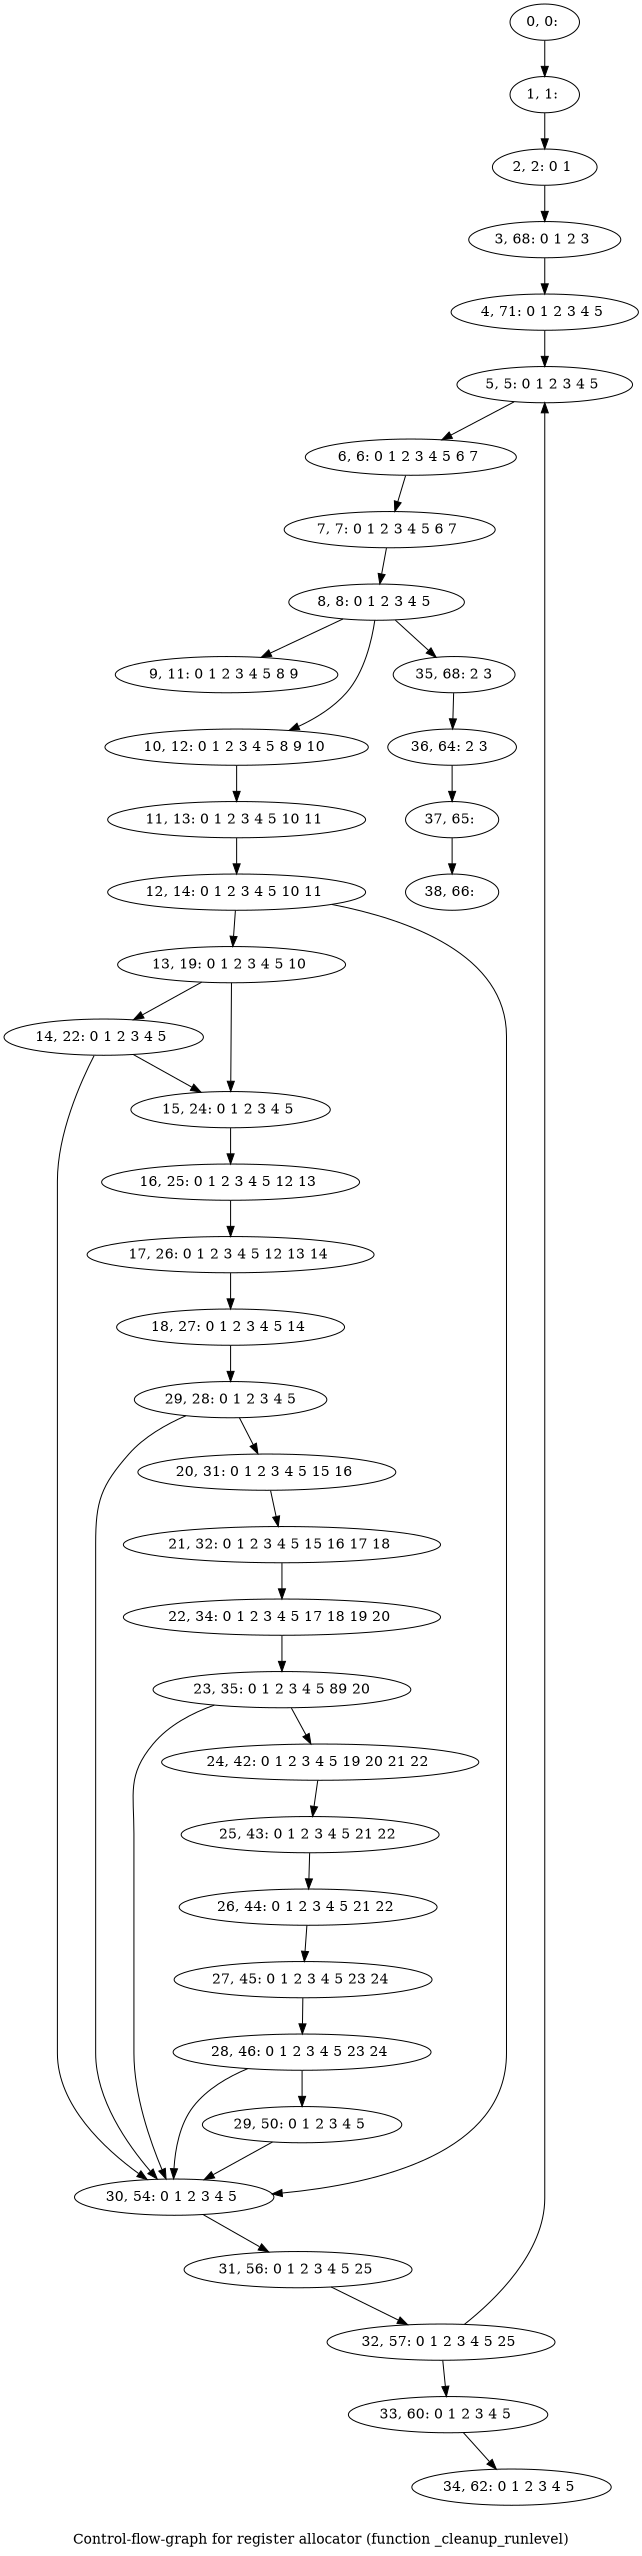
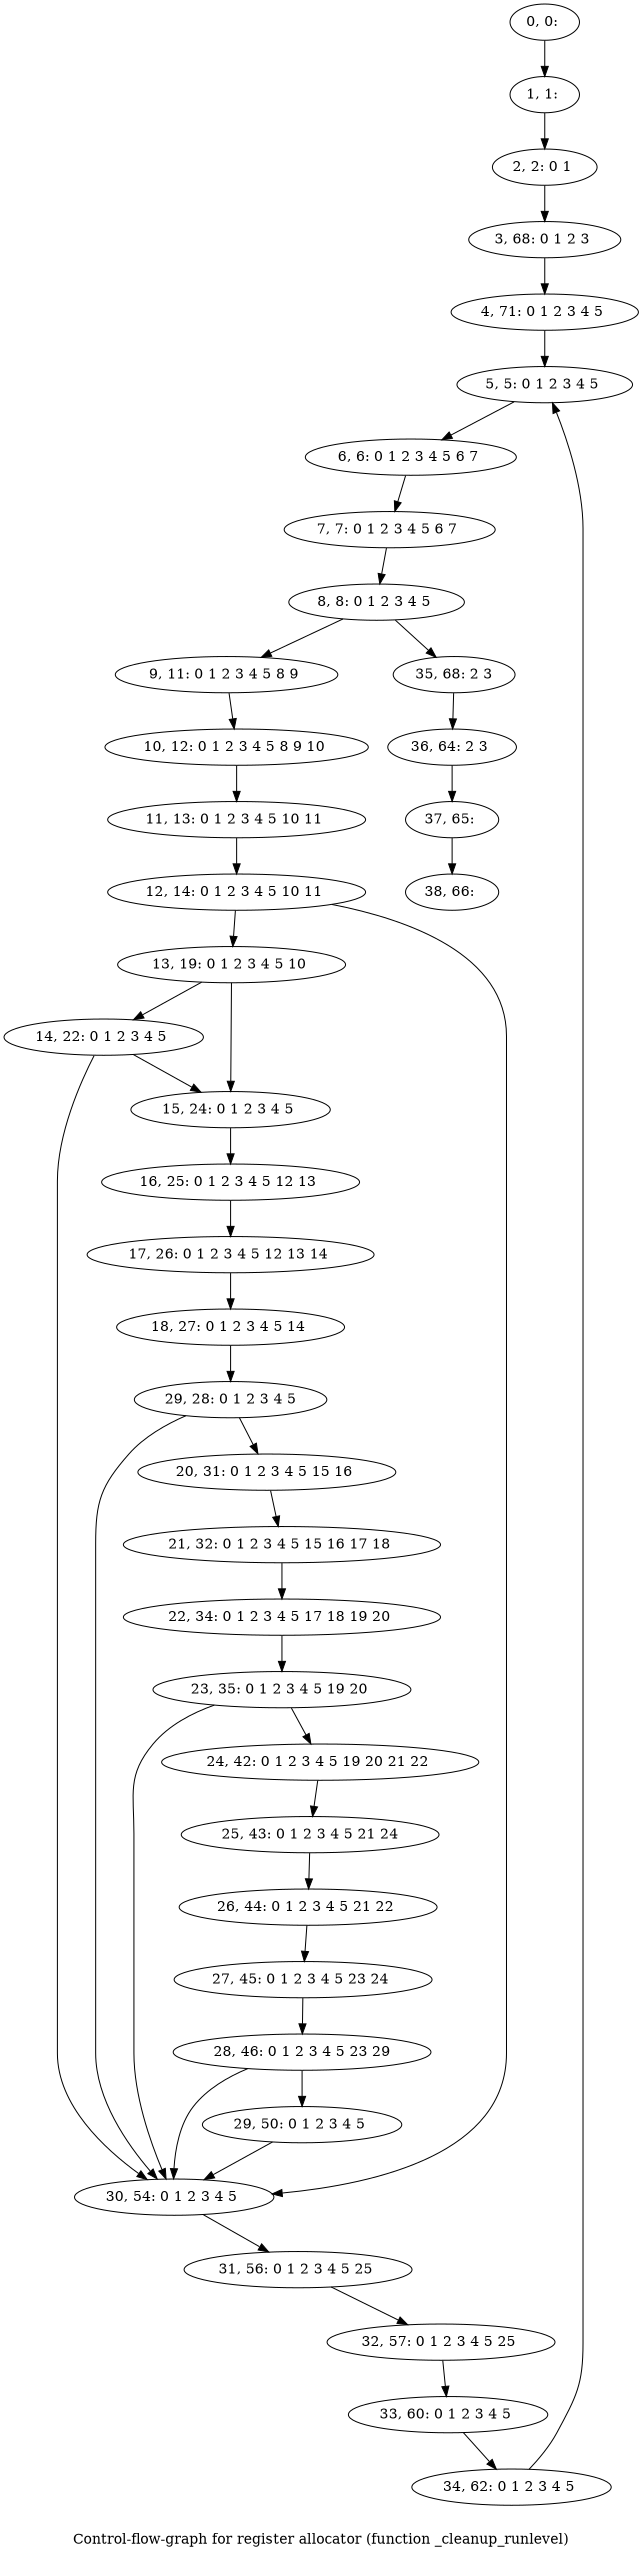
(353, 685) -> (231, 706)
(545, 1383) -> (583, 1446)
(282, 1690) -> (282, 1690)
(310, 1835) -> (310, 1835)
(302, 2052) -> (302, 2052)
